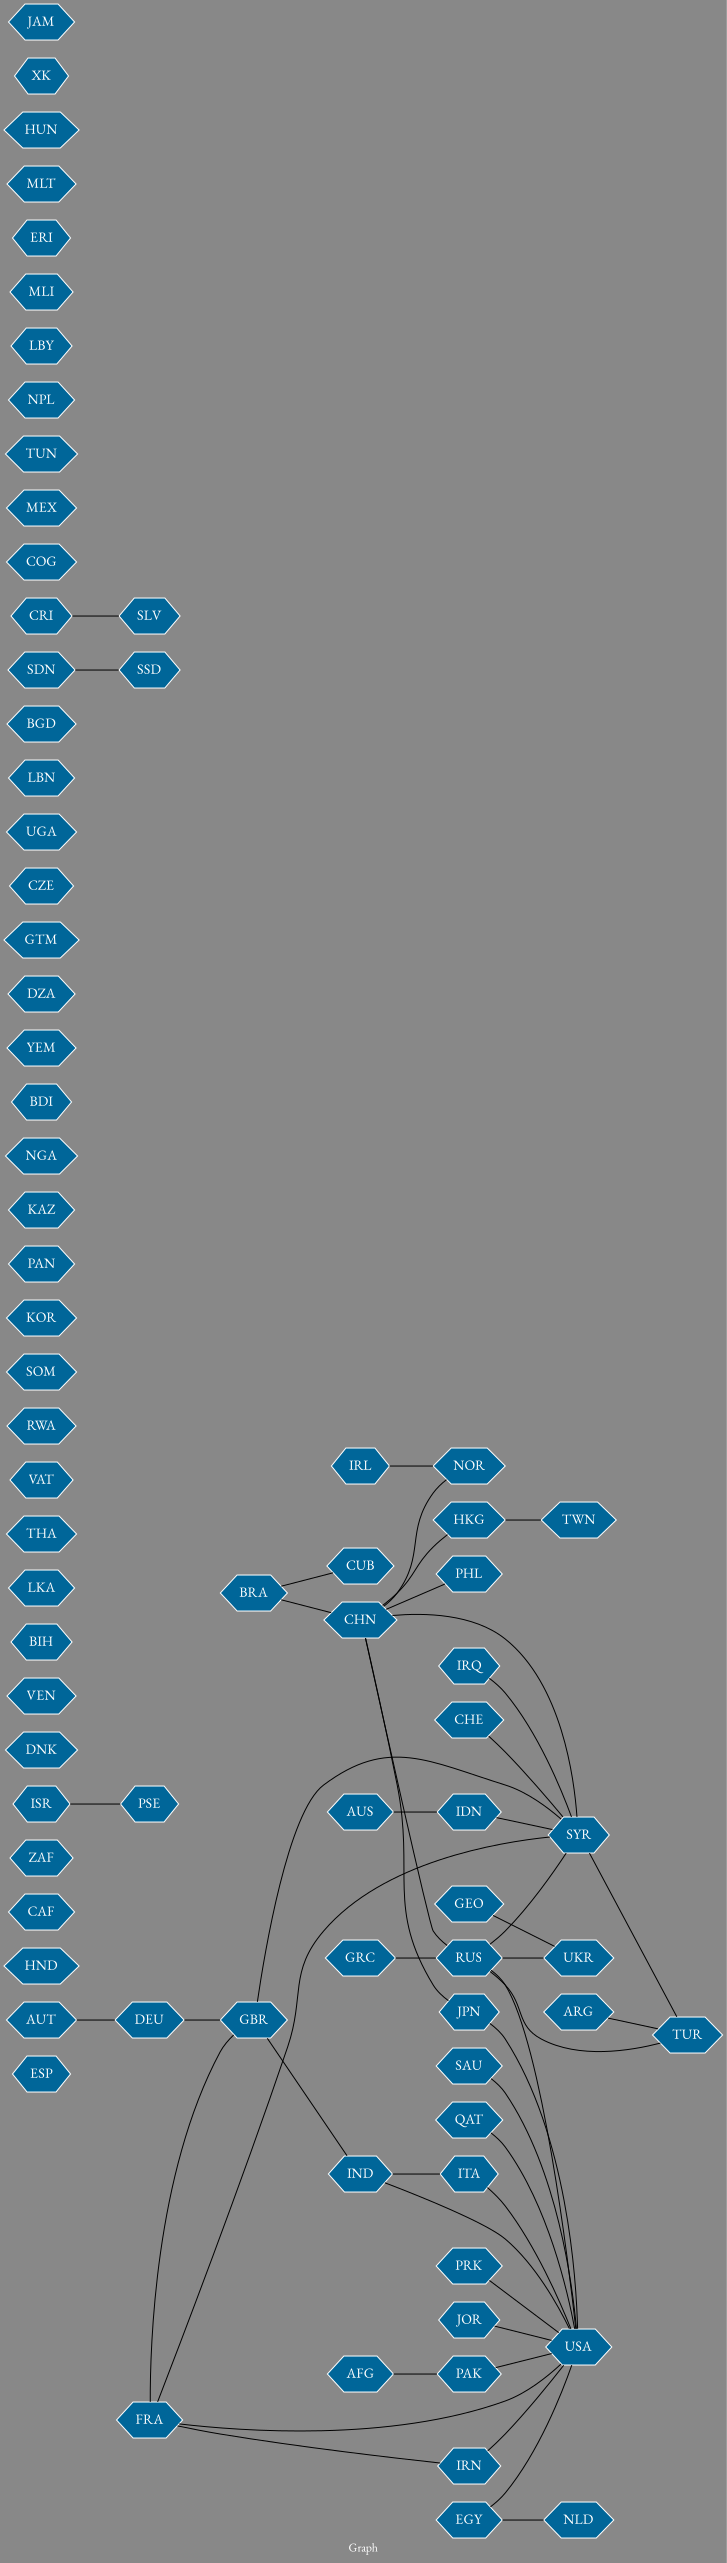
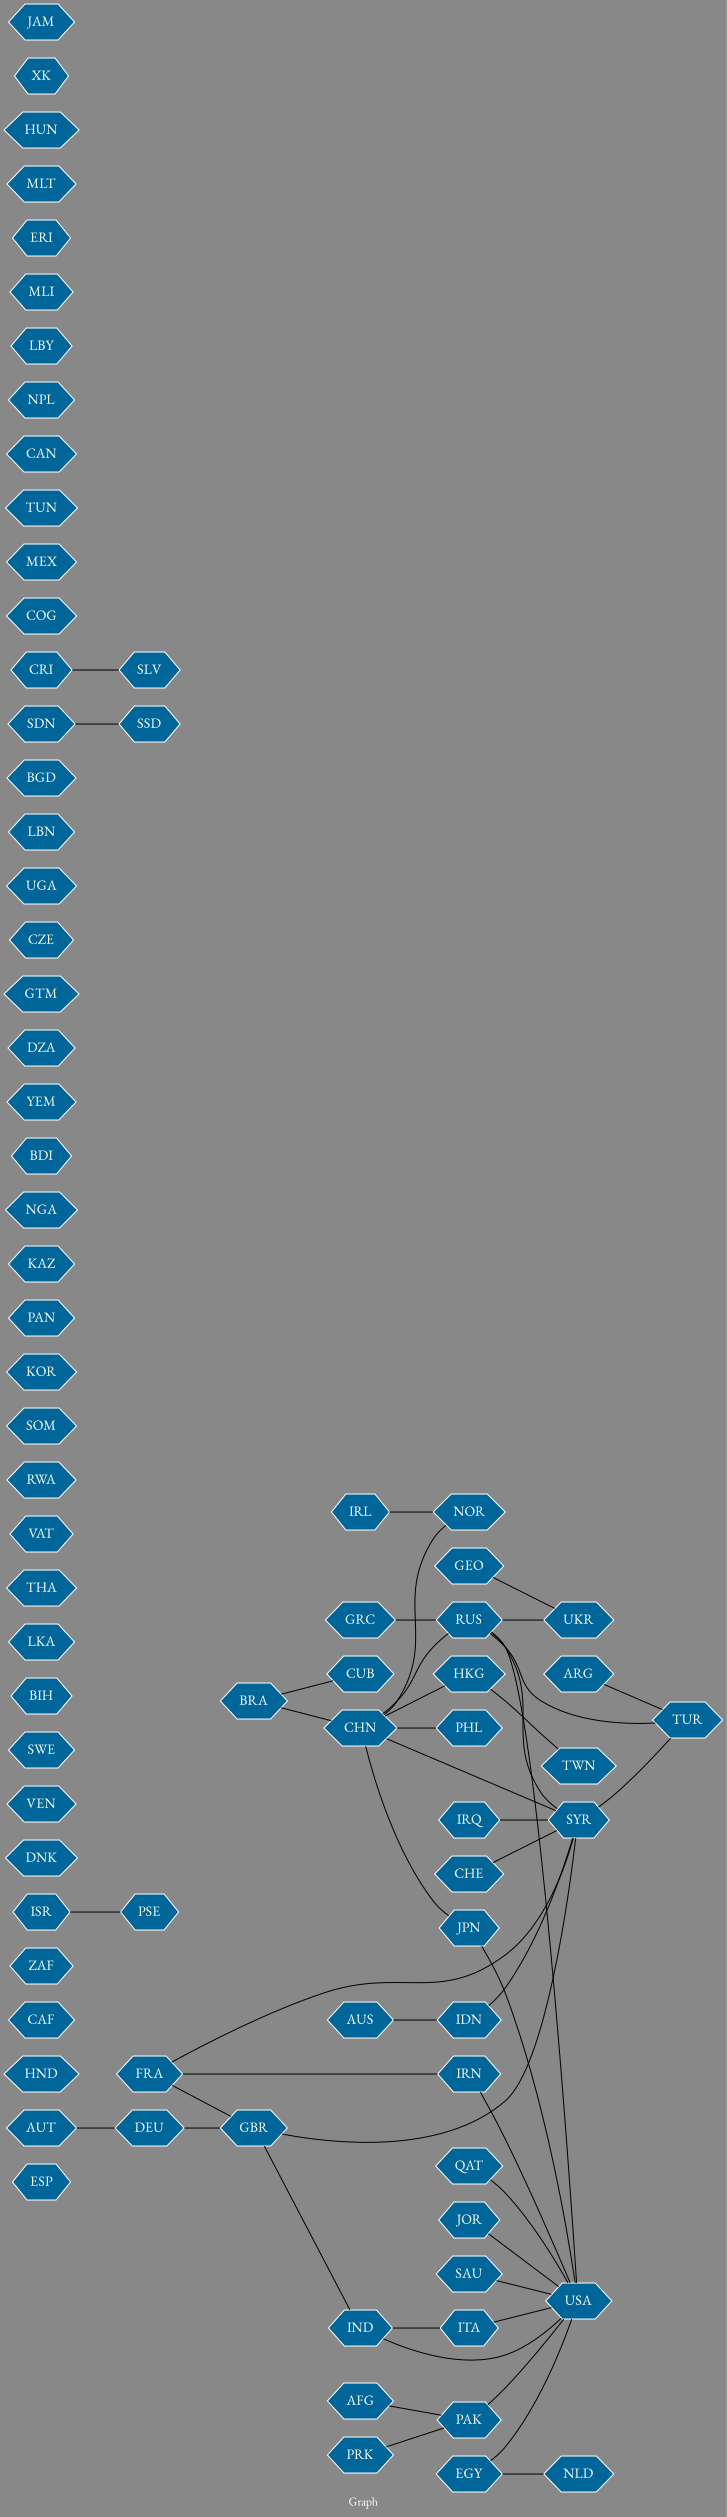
none -> (42, 454)
none -> (42, 1750)
(524, 2307) -> (415, 2437)
(377, 2427) -> none
